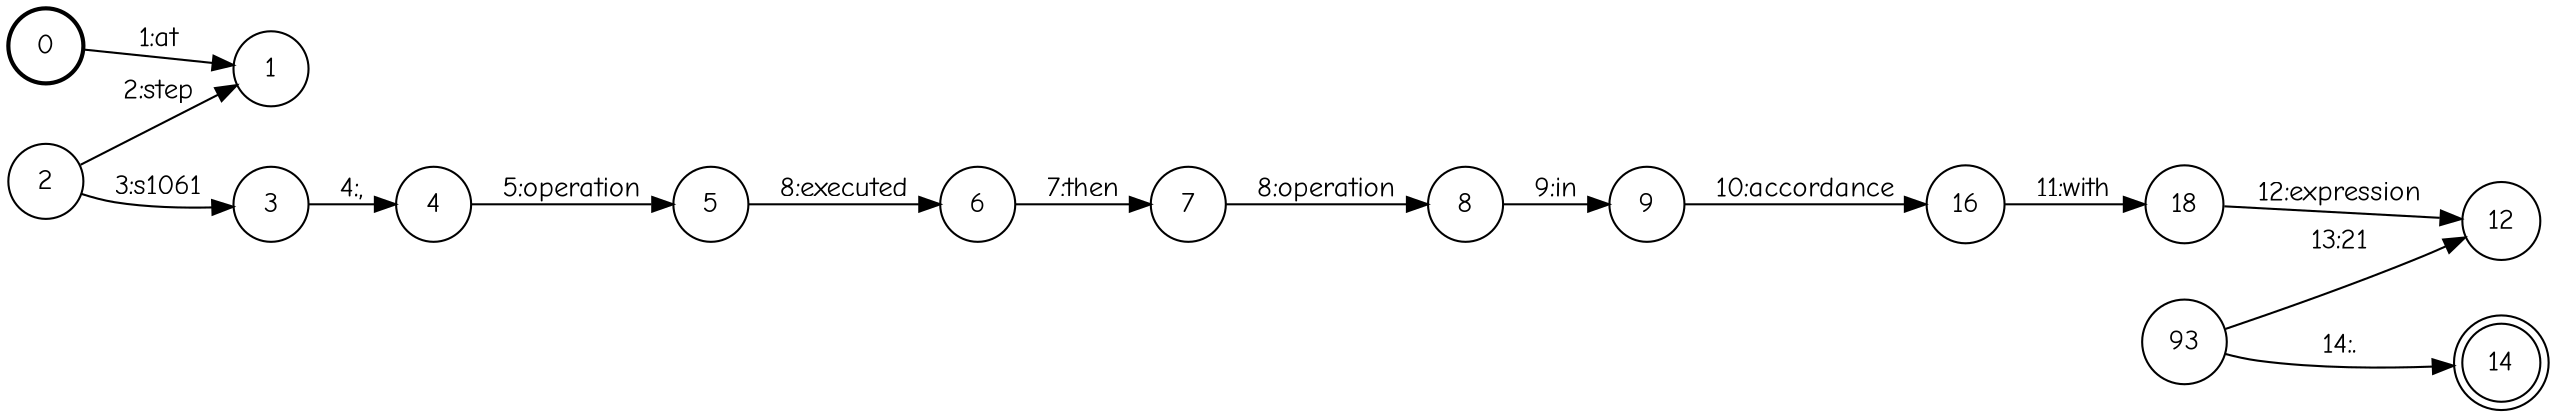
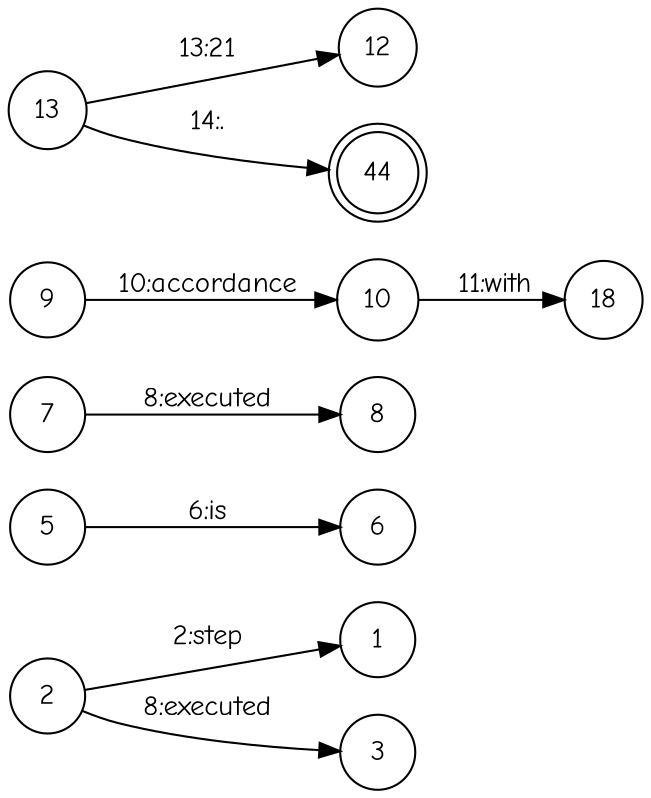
(46, 46) -> none
(158, 187) -> (208, 707)
(844, 189) -> (208, 511)
(1327, 189) -> (208, 399)
(434, 204) -> none
(1073, 204) -> none
(1546, 204) -> none
(1966, 204) -> (378, 300)
(2332, 212) -> none
(2184, 342) -> (48, 110)
(2501, 363) -> (378, 173)
